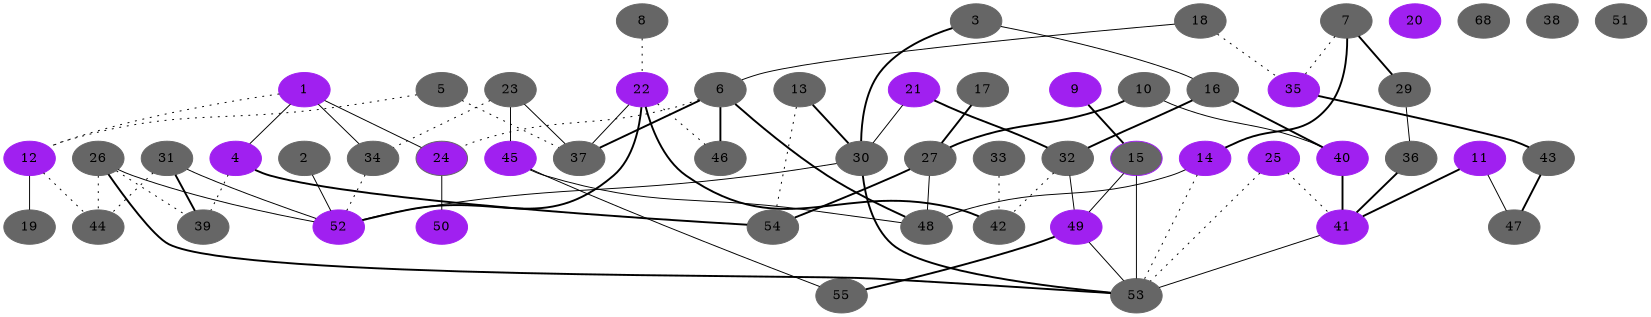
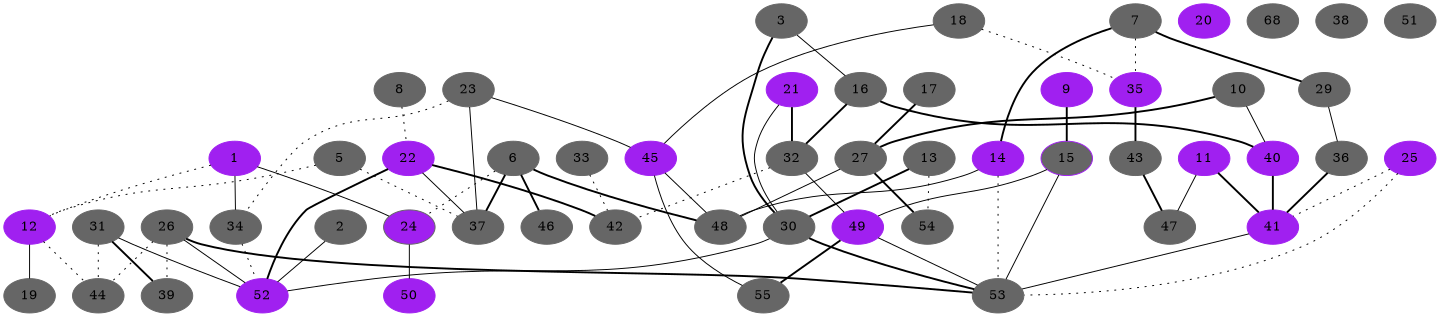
(957, 45) -> (788, 60)
(681, 124) -> none
(236, 158) -> none
